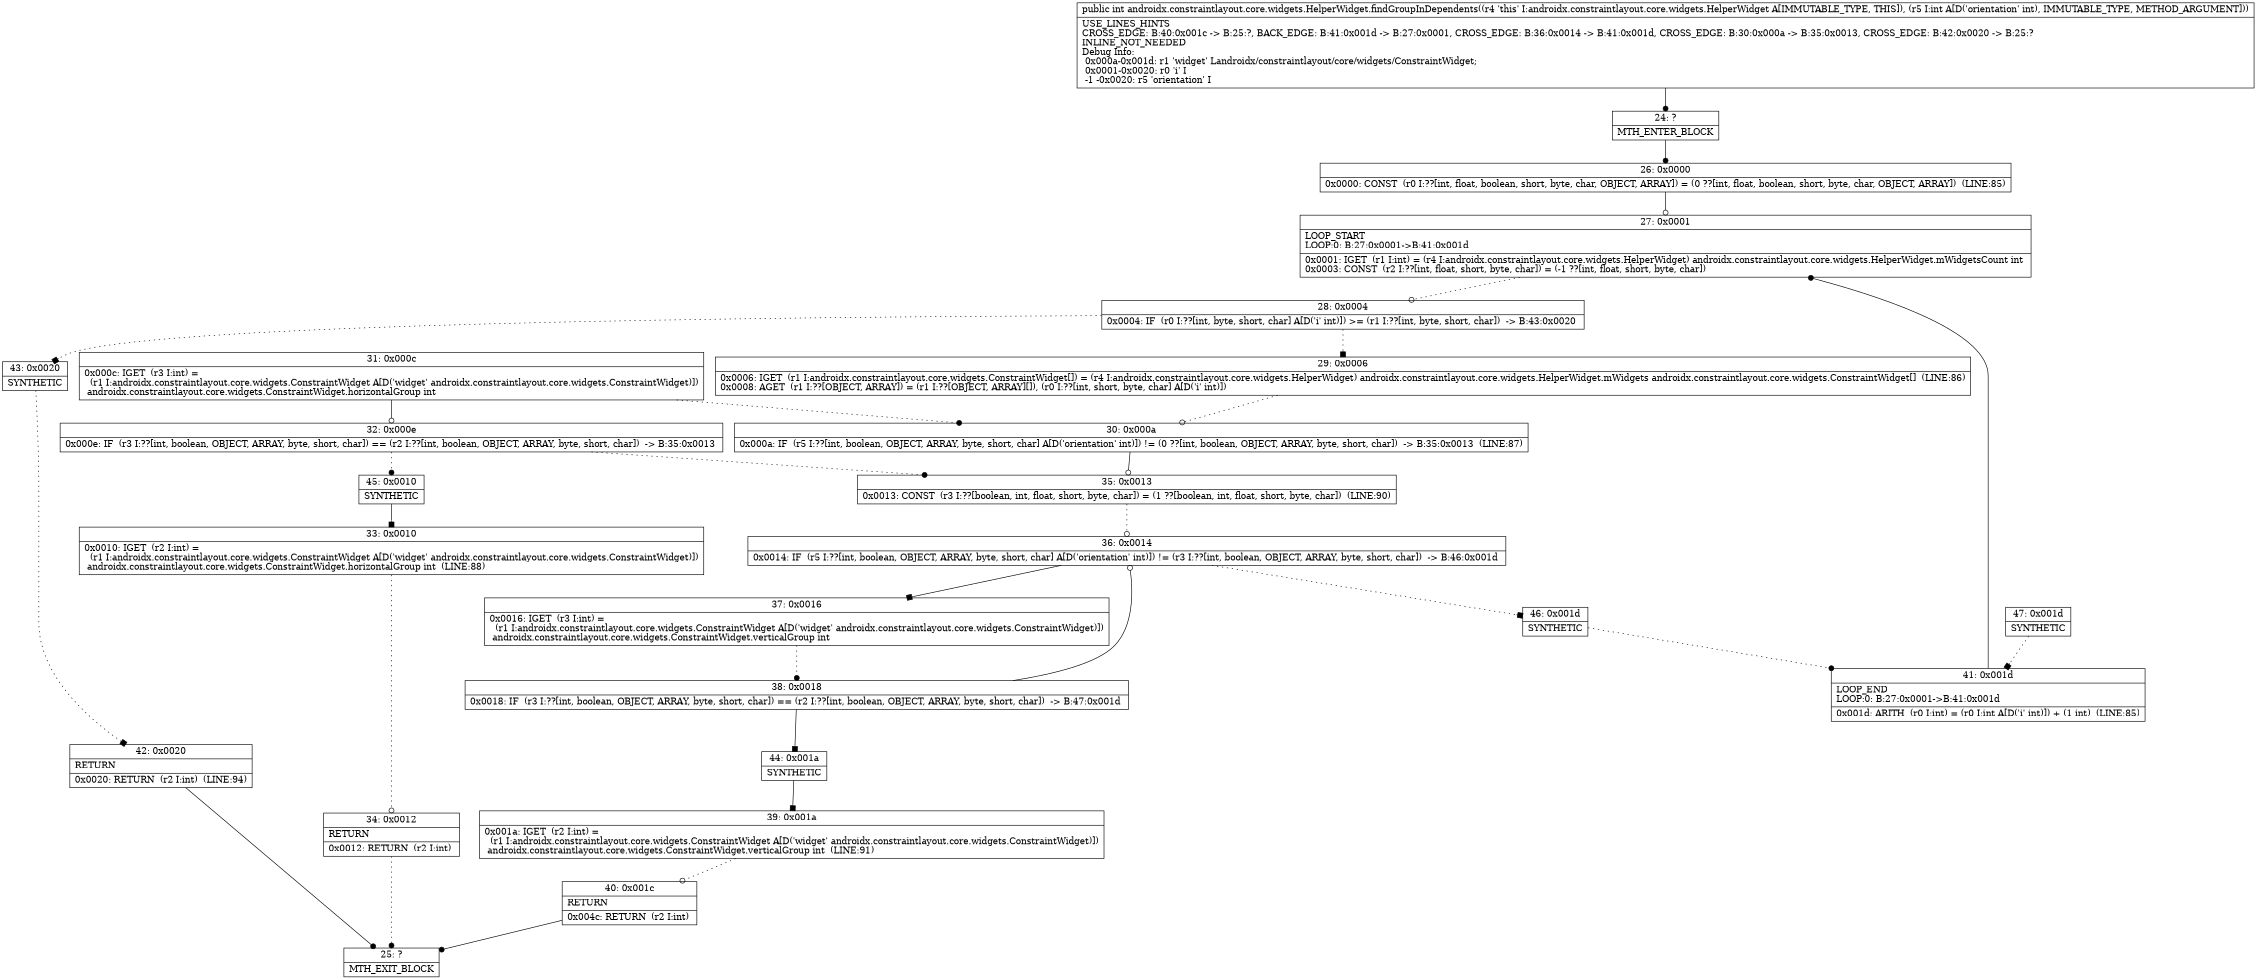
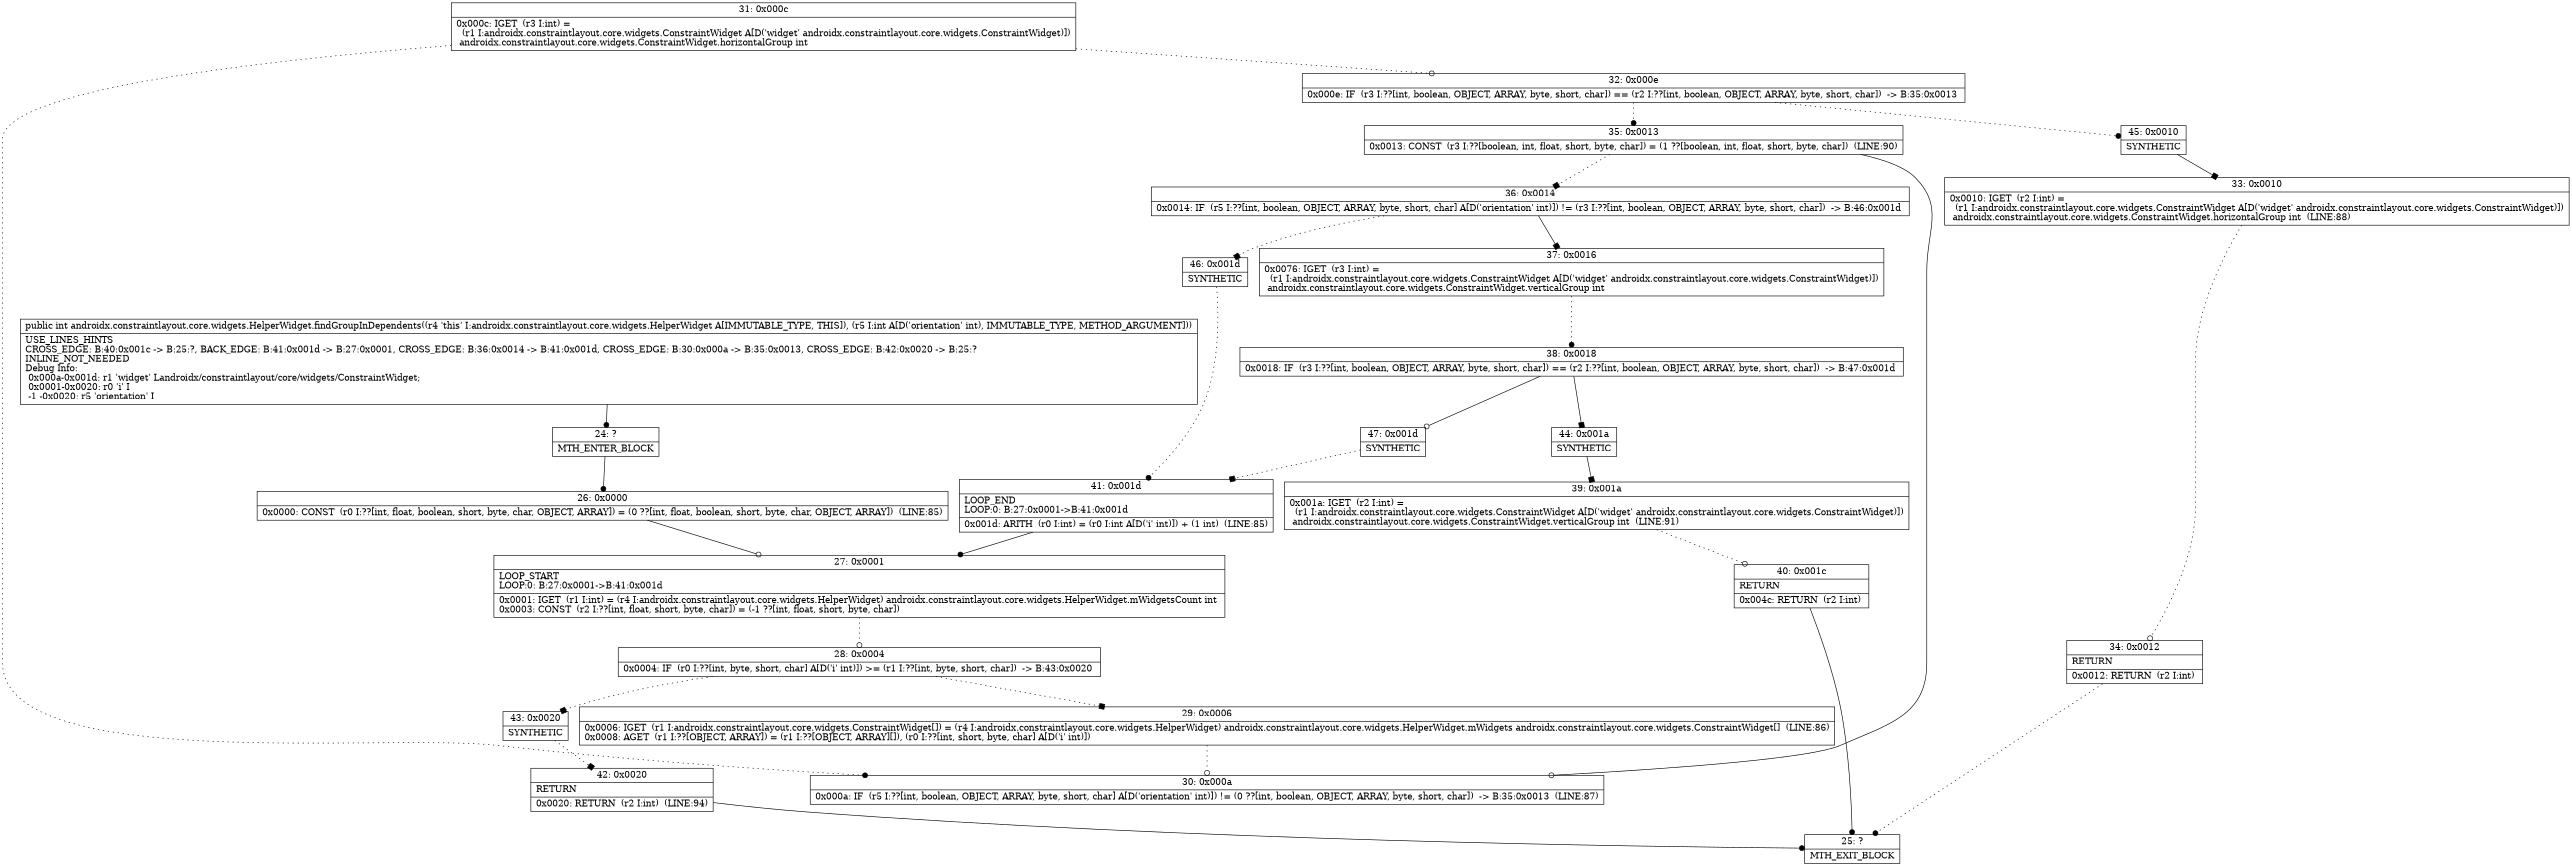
(391, 409) -> (1252, 61)
(1129, 461) -> (1927, 597)
(1127, 518) -> (1585, 169)
(549, 619) -> (1324, 270)
(1103, 654) -> (1485, 401)
